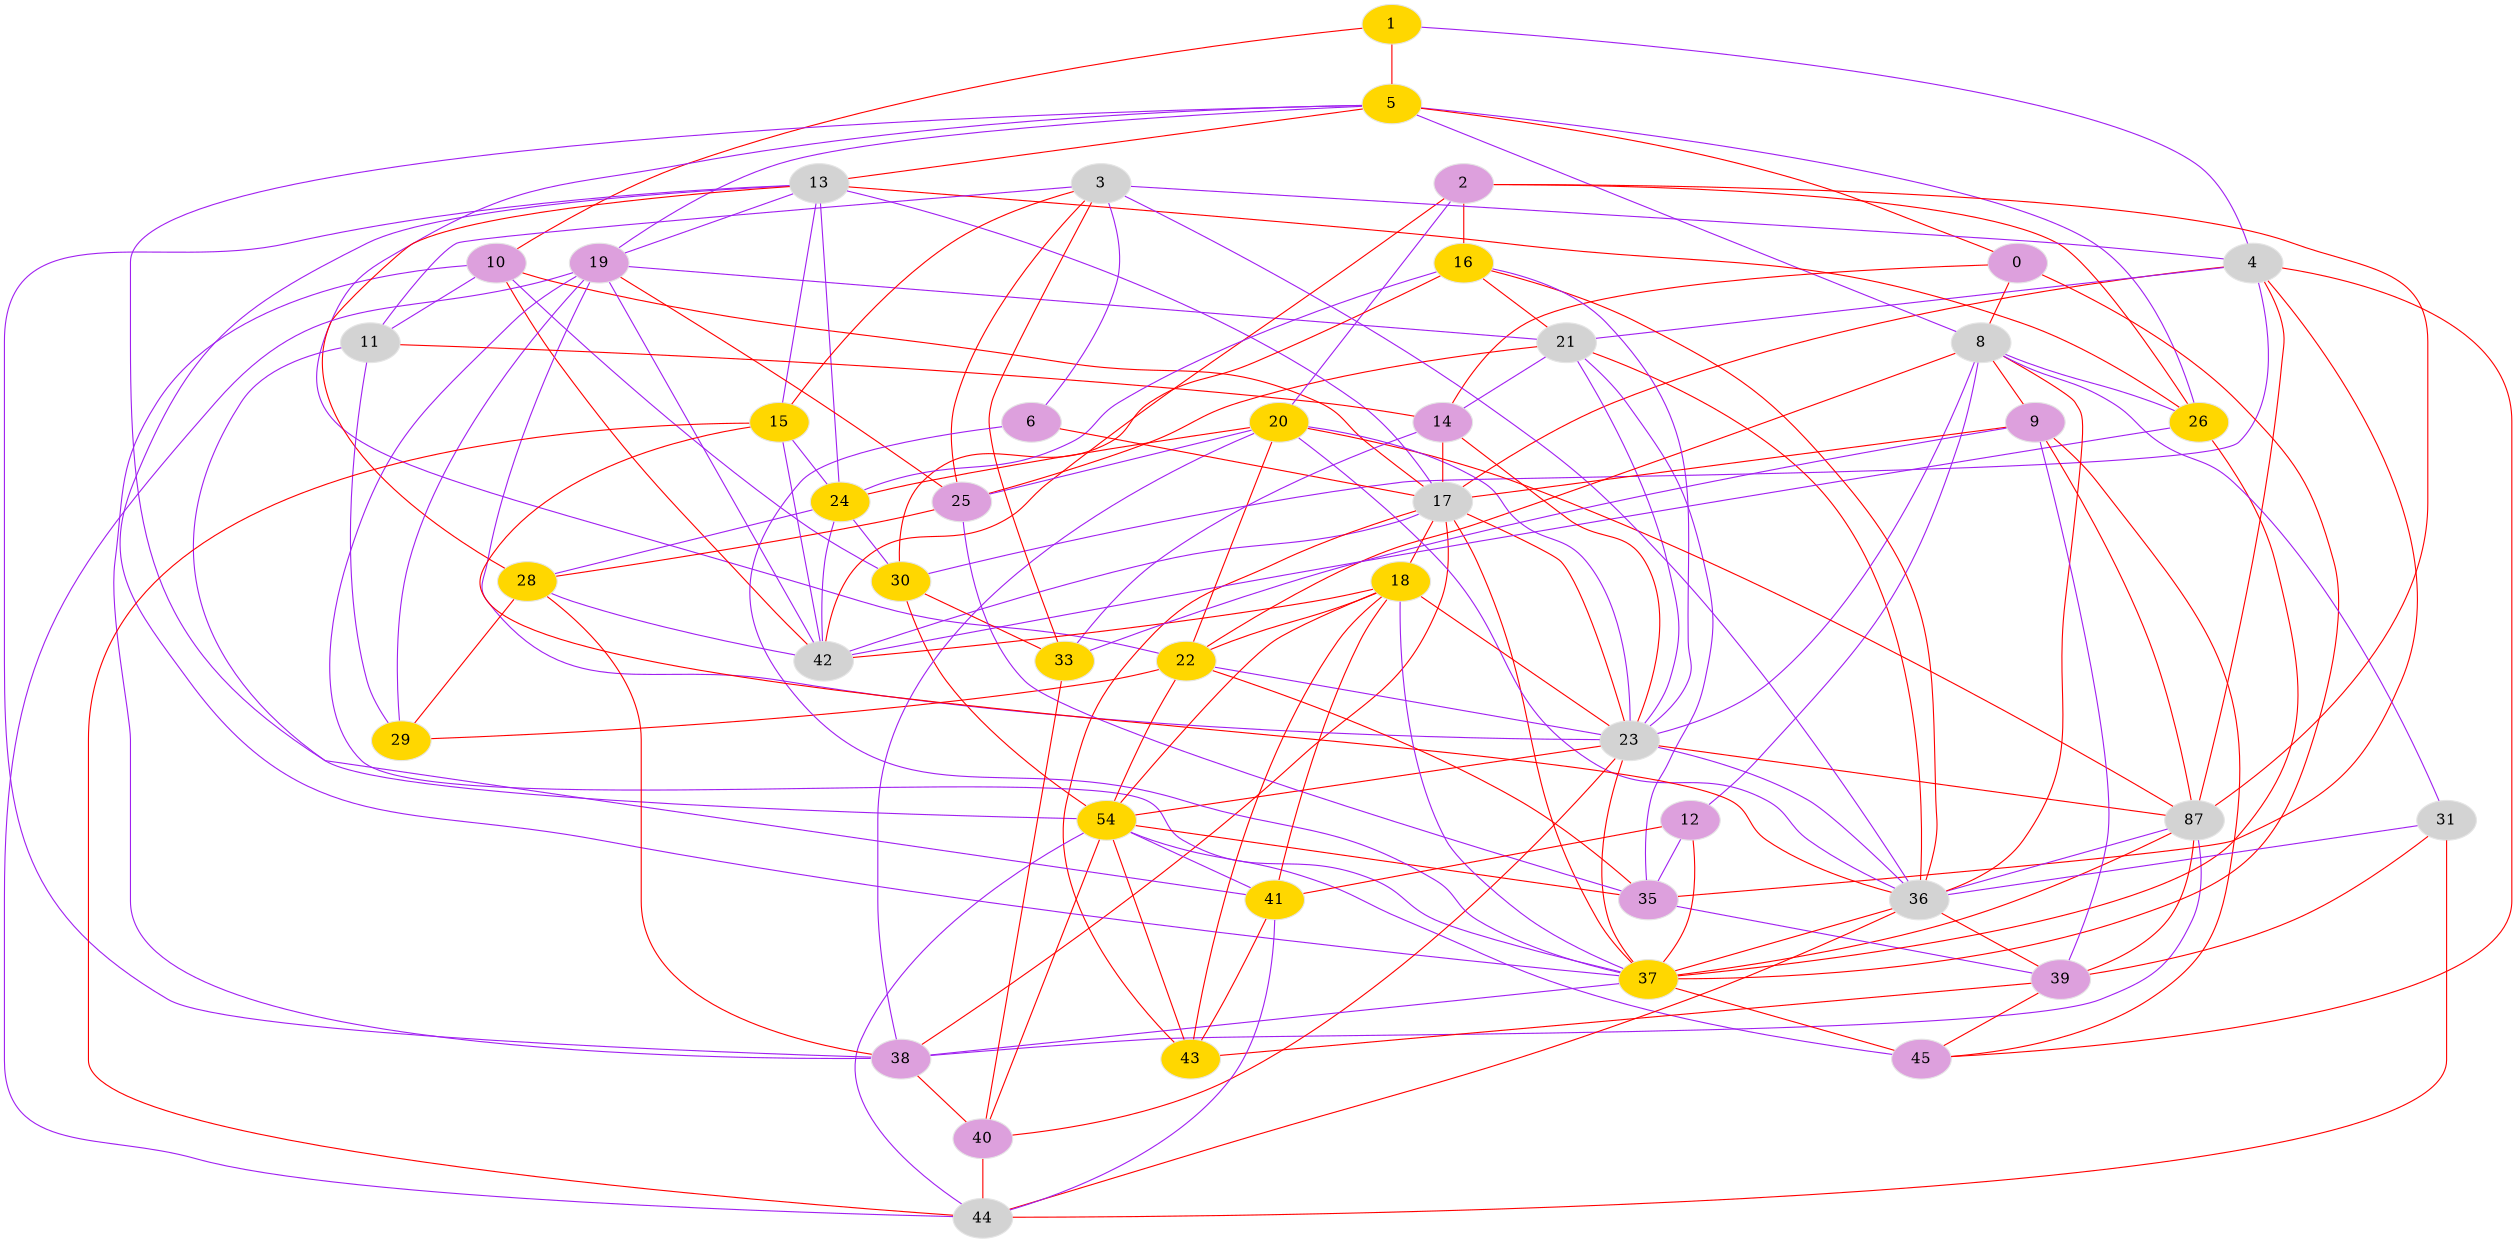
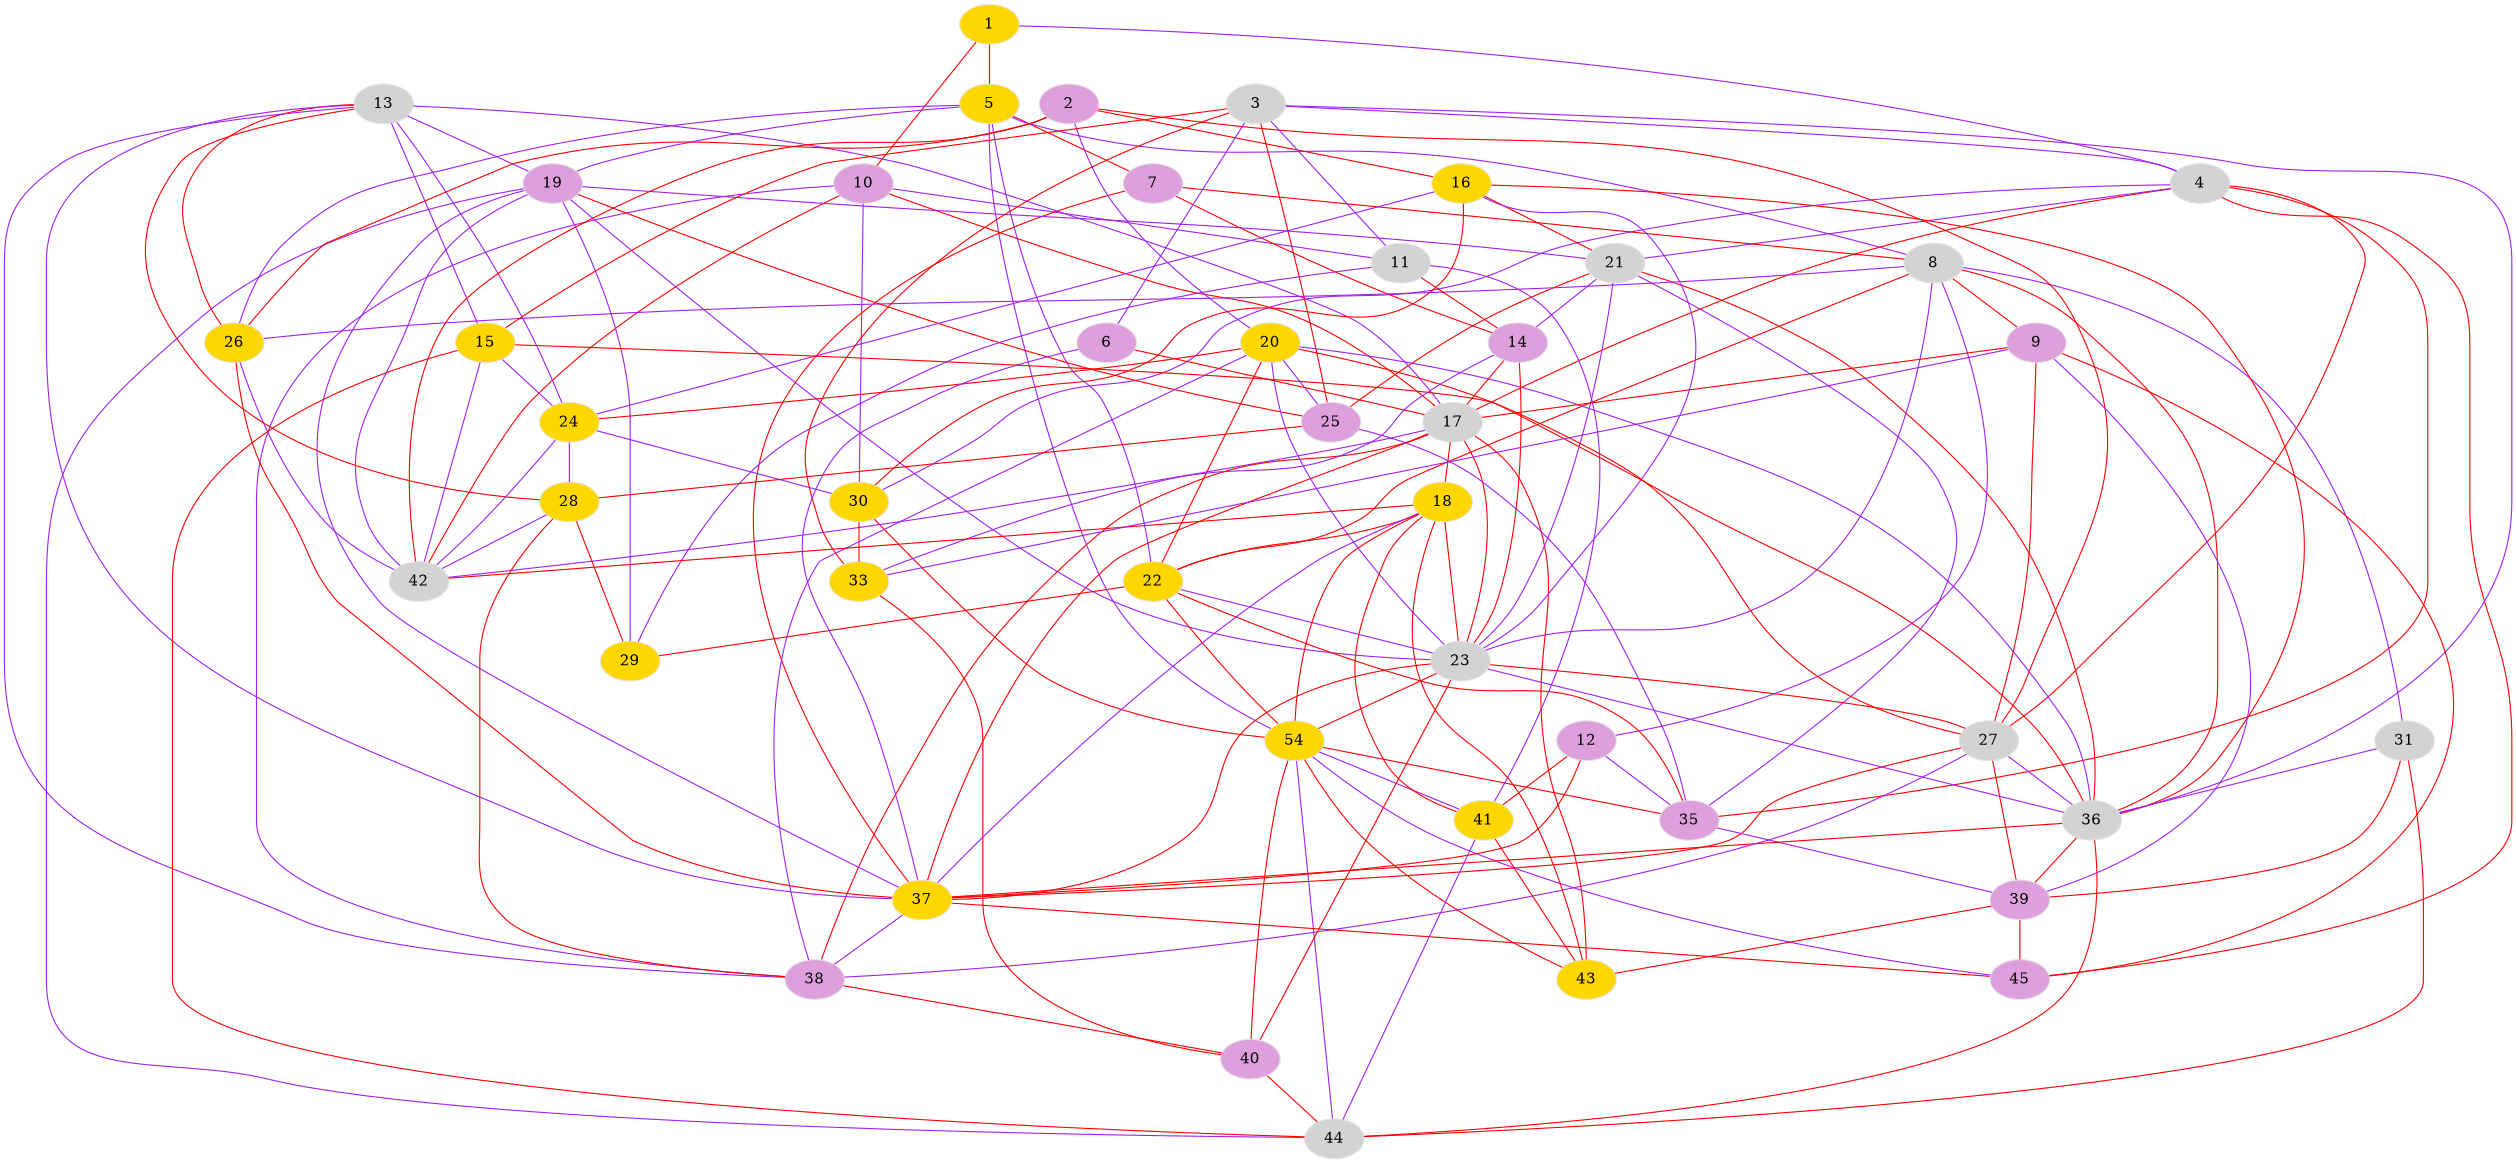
(1106, 144) -> none
(2018, 263) -> (1153, 184)
(2195, 820) -> (1989, 741)
